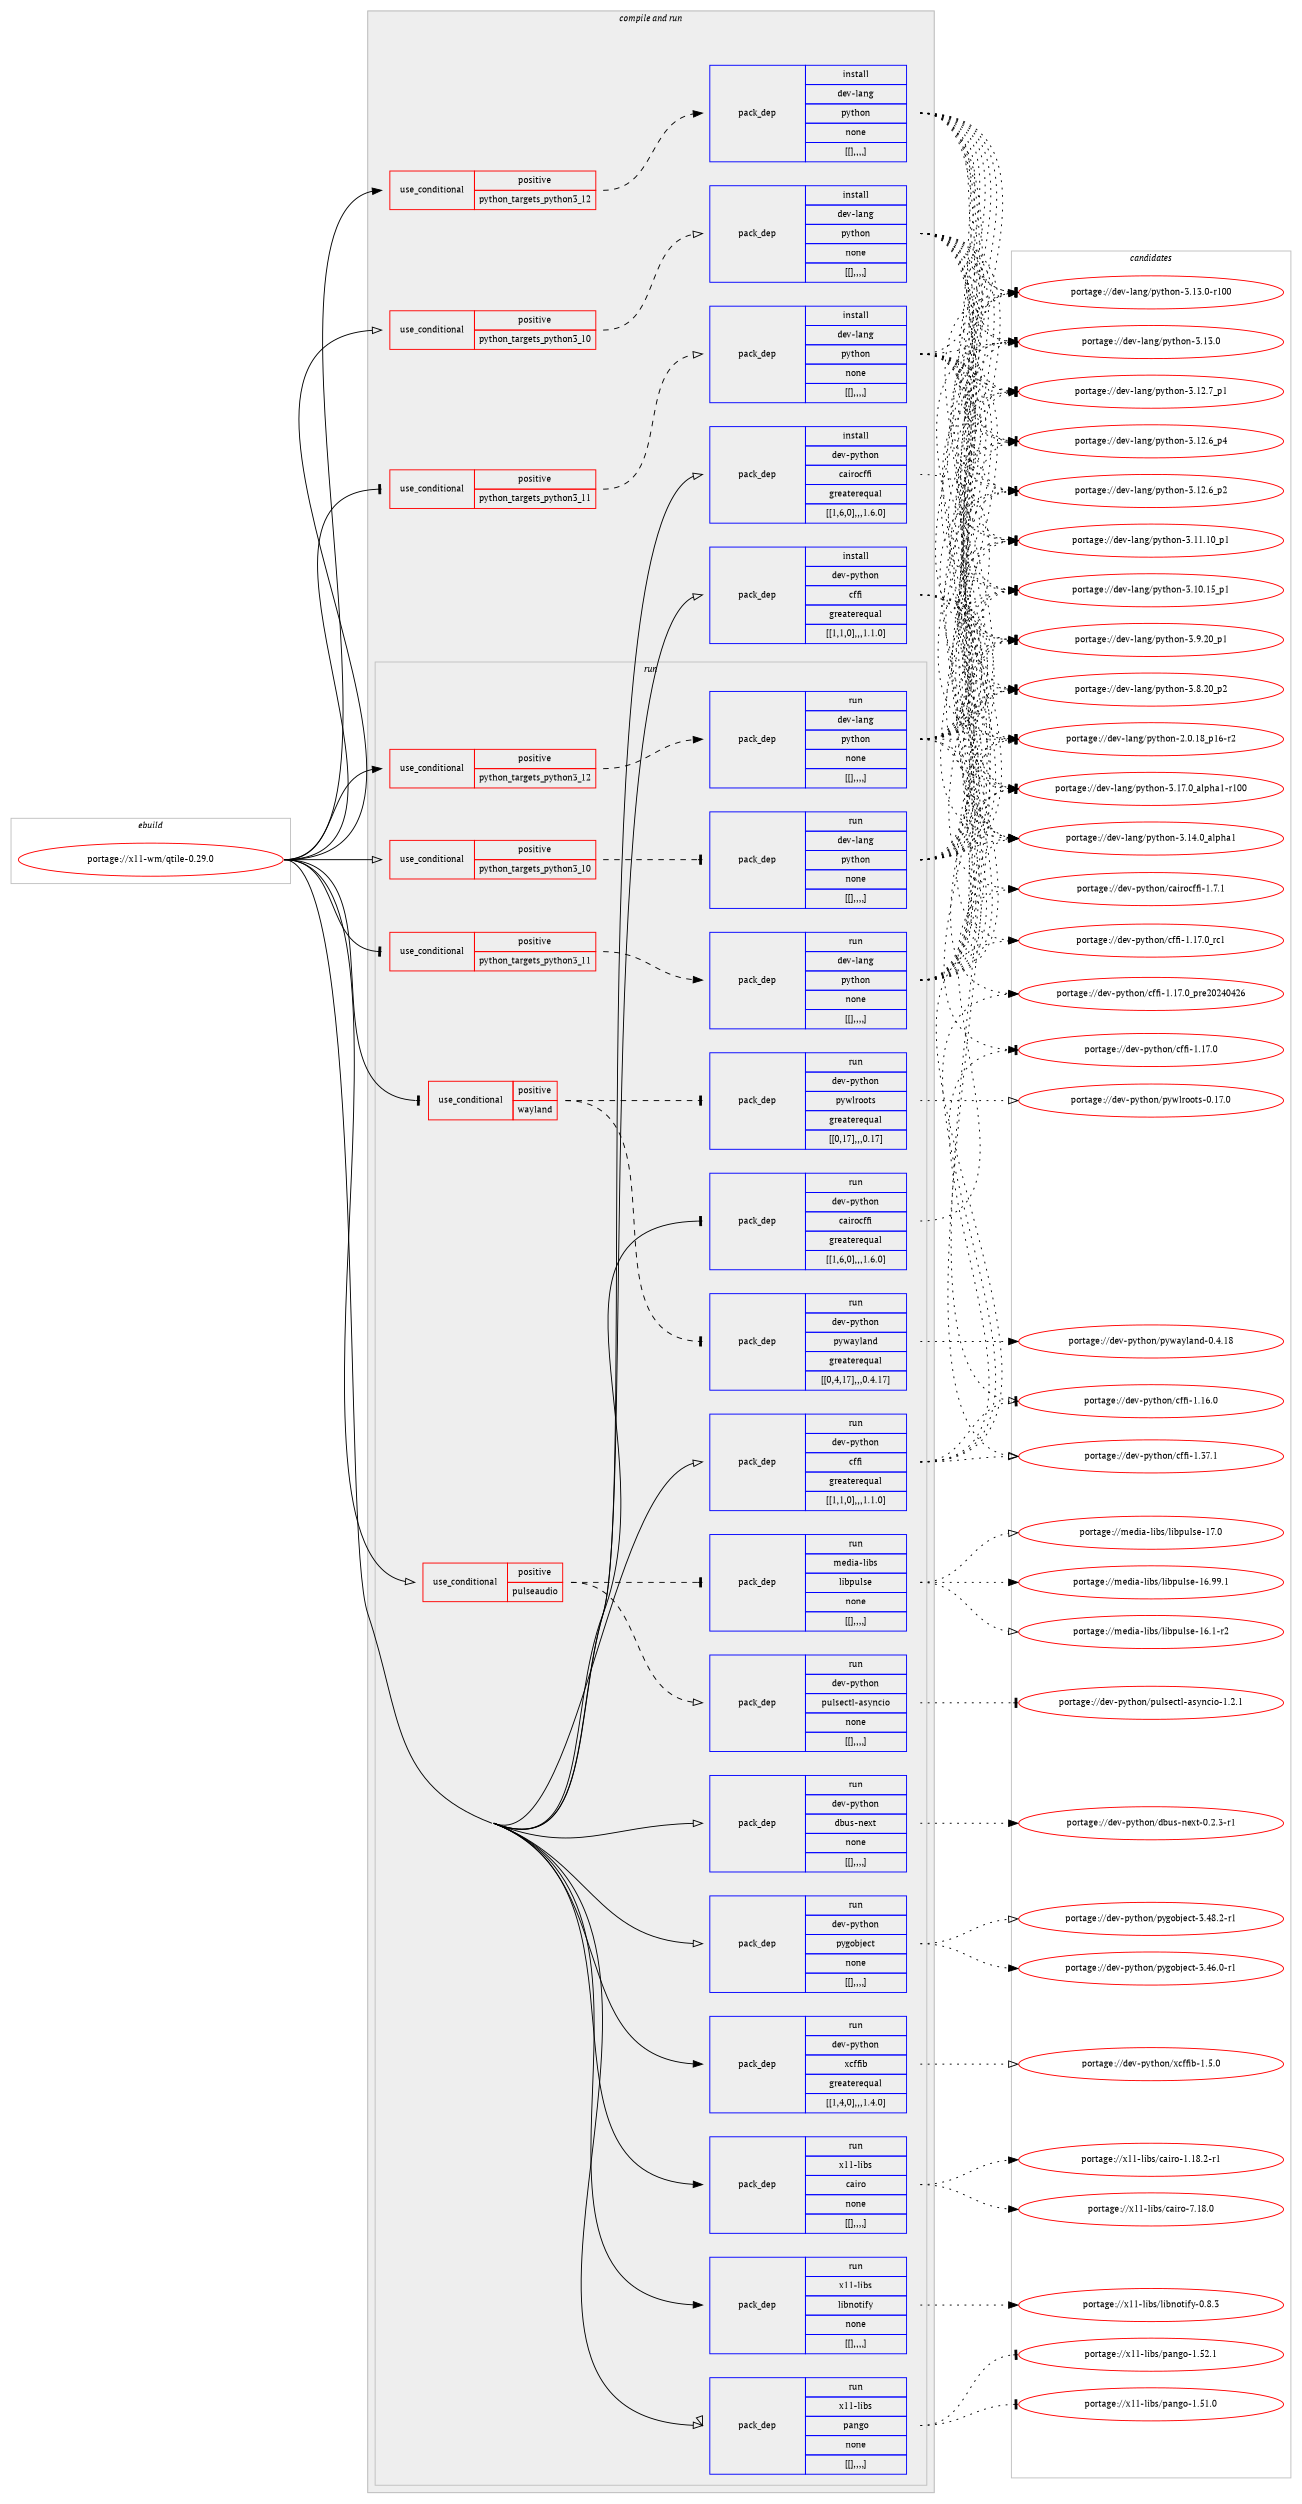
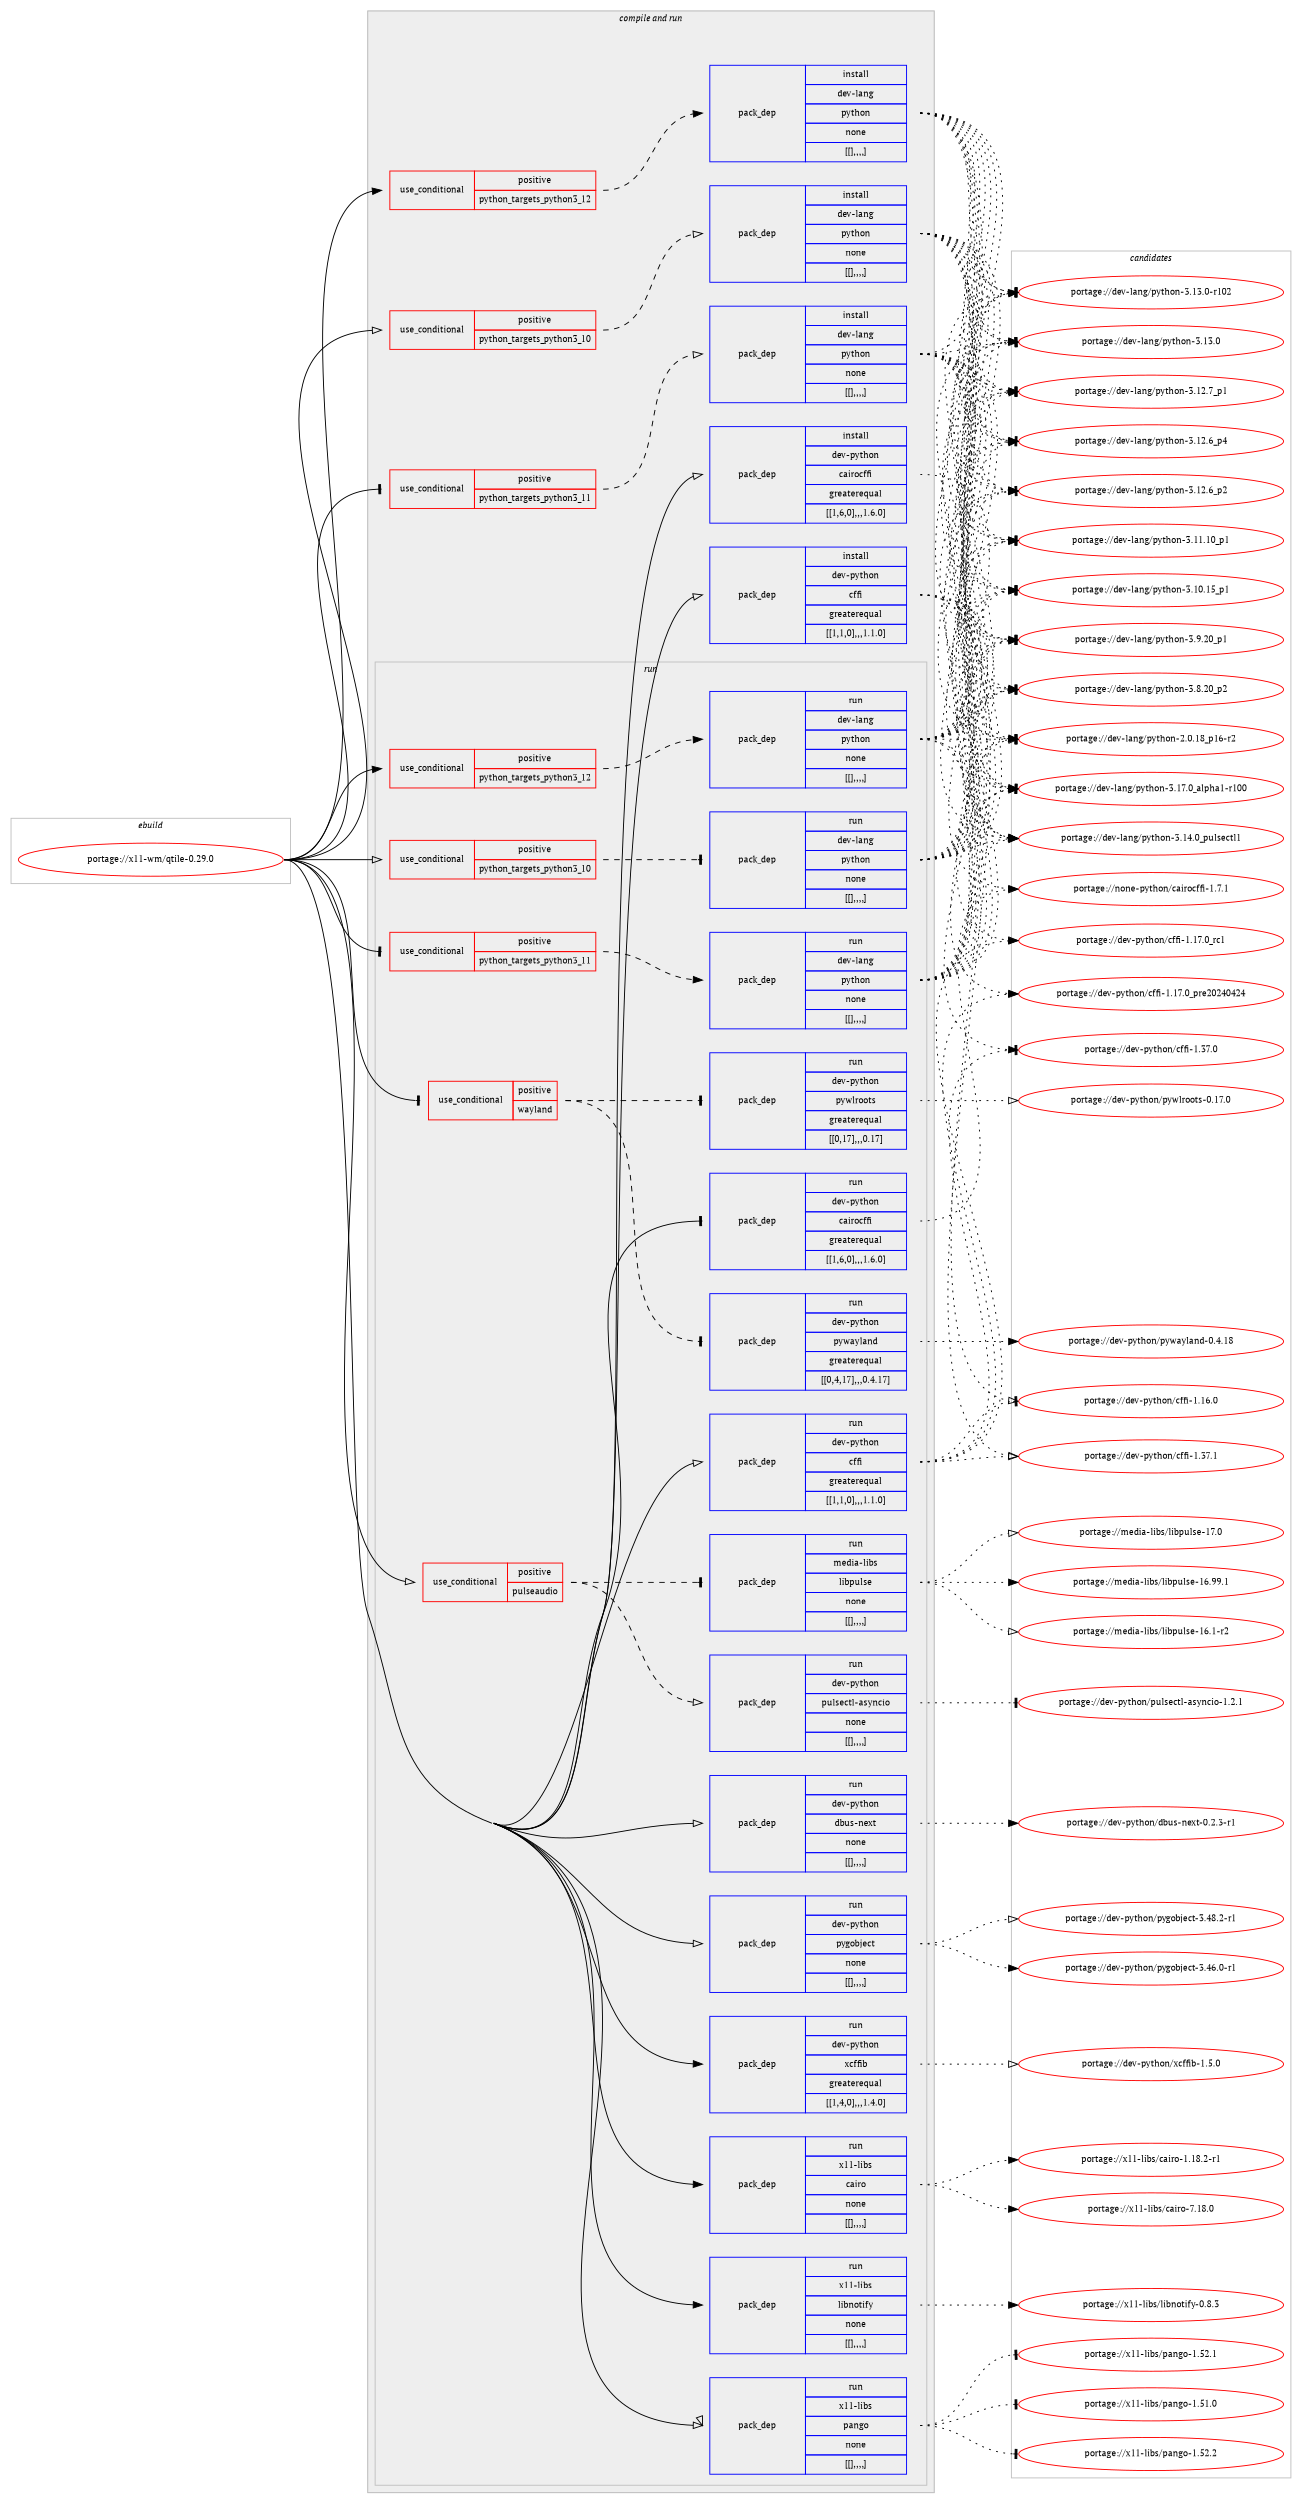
(1151, 292) -> (1151, 292)
(1151, 839) -> (1151, 839)
(1151, 889) -> (1151, 889)
(1151, 994) -> (1151, 994)
(1151, 1050) -> (1151, 1050)
none -> (1151, 2454)
